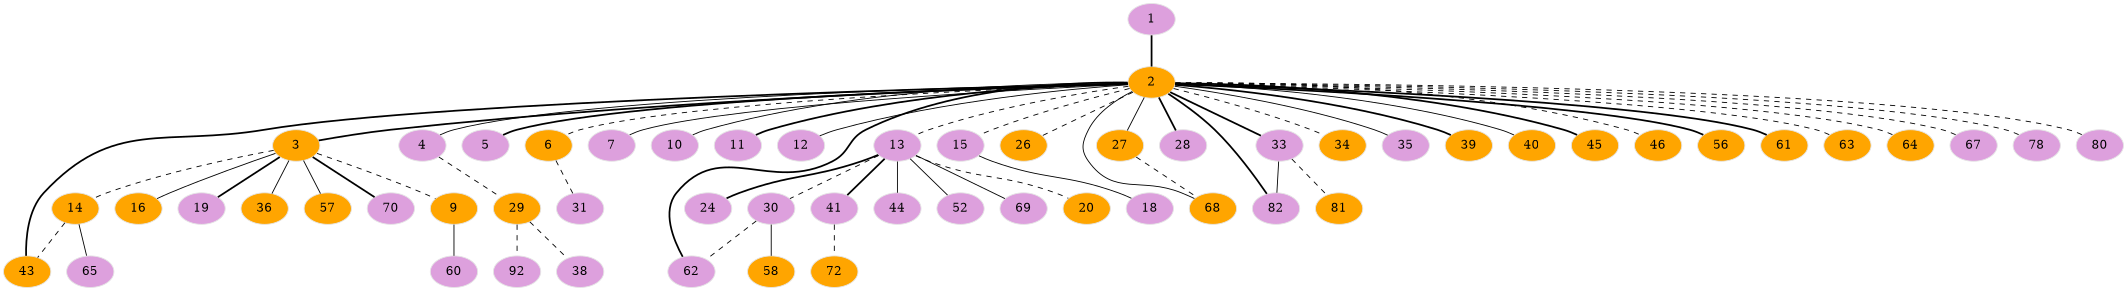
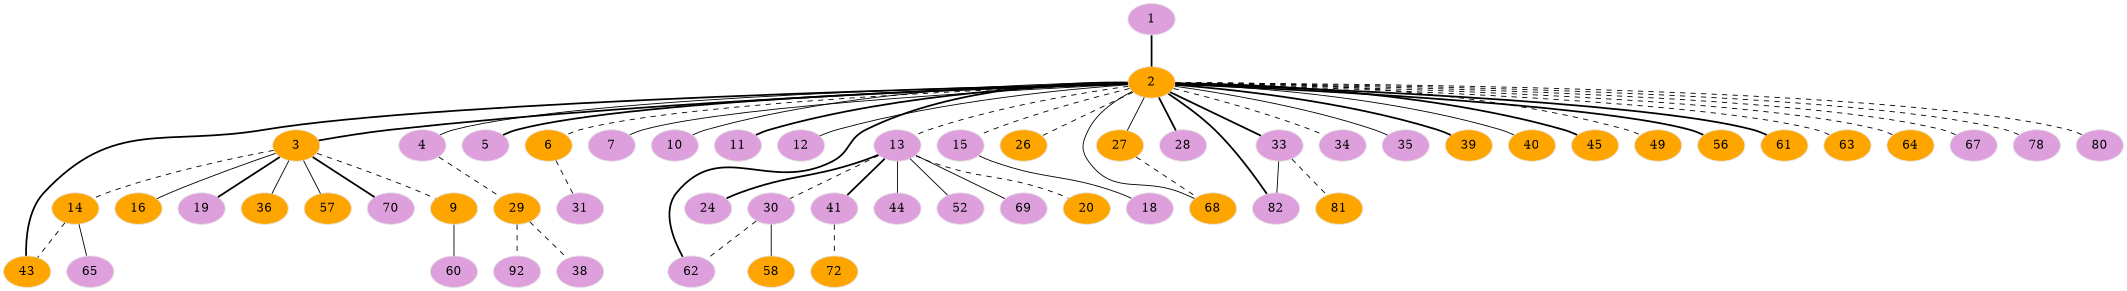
(1343, 145) -> (1343, 145)
(1658, 145) -> (1658, 145)
